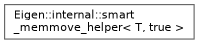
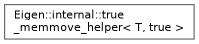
(99, 22) -> (99, 22)
